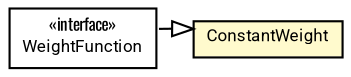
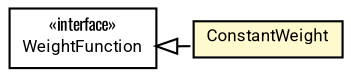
(164, 29) -> (186, 46)
